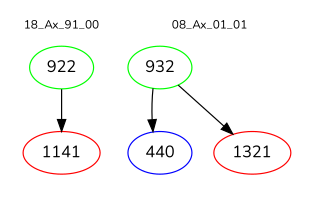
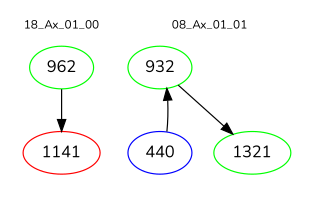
(62, 25) -> (62, 25)
(62, 68) -> (62, 68)
(152, 104) -> (168, 116)
(252, 153) -> (252, 153)
